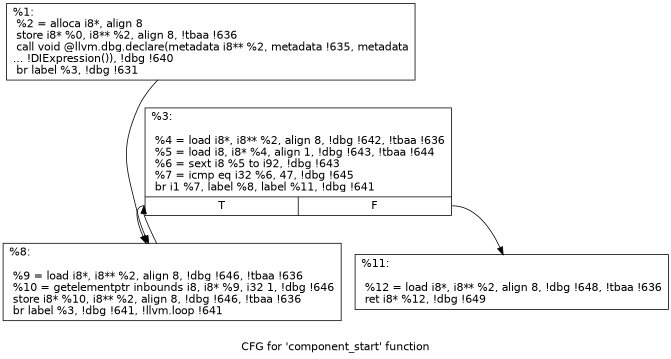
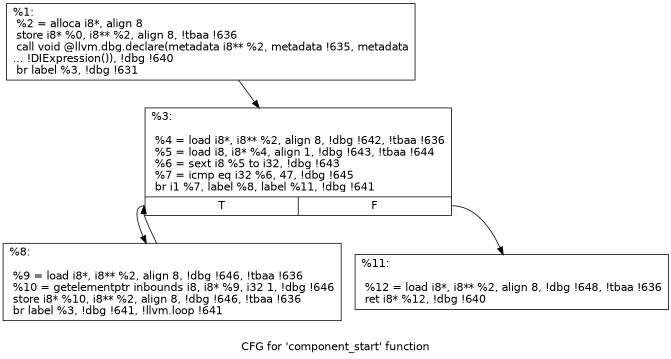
(127, 155) -> (247, 91)
(246, 164) -> (246, 164)
(424, 299) -> (424, 299)
